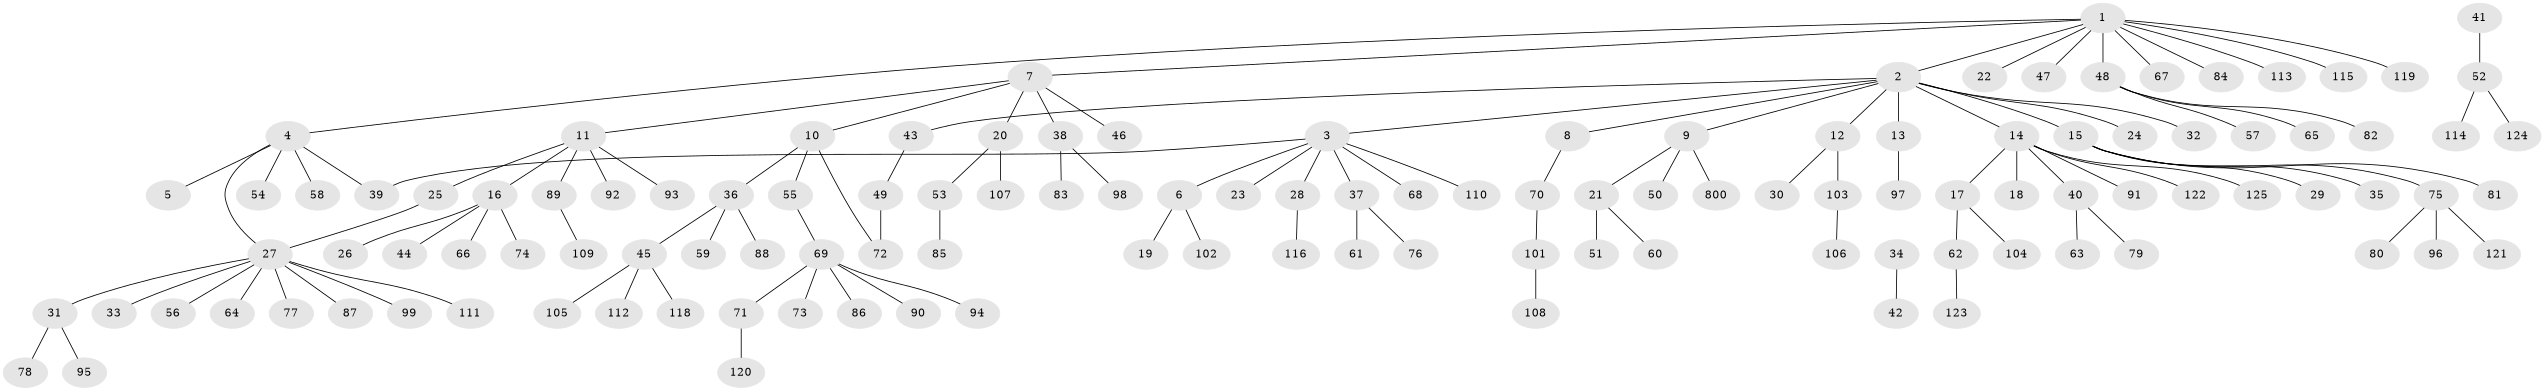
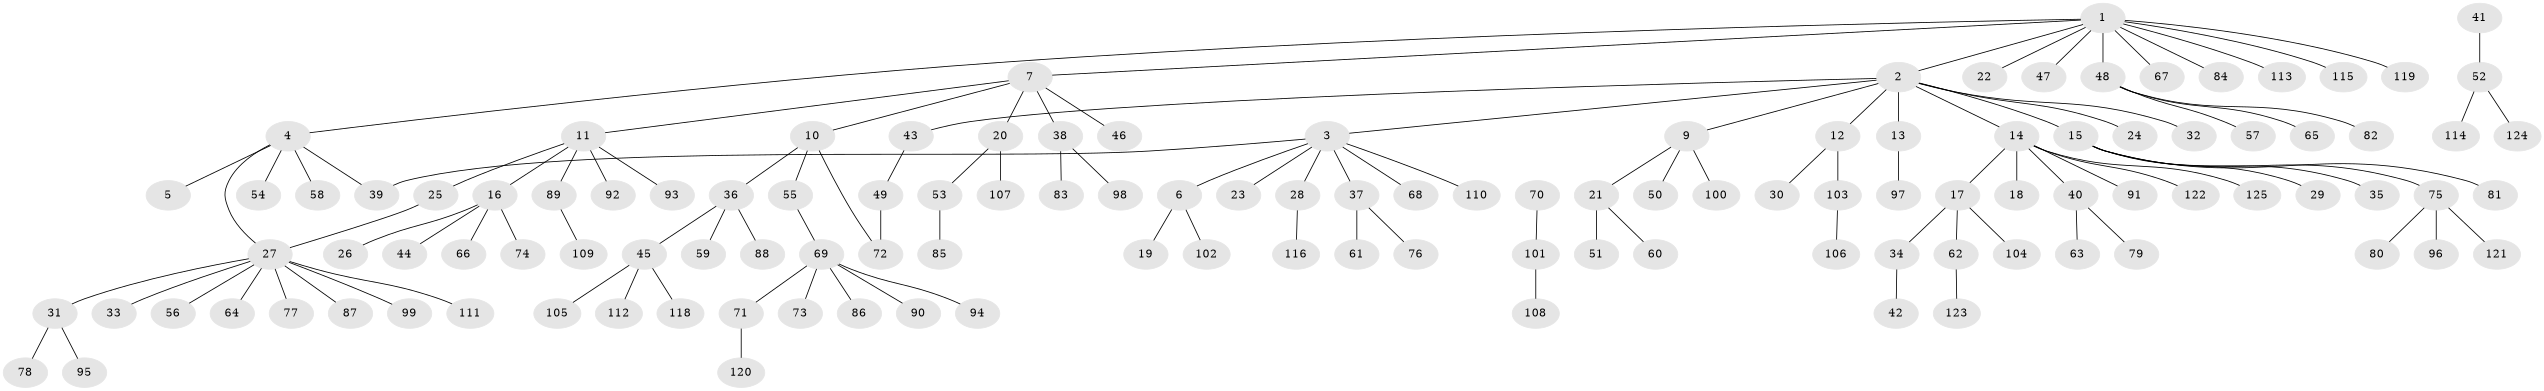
(1568, 136) -> none
(1716, 195) -> (1716, 195)
none -> (1927, 225)
